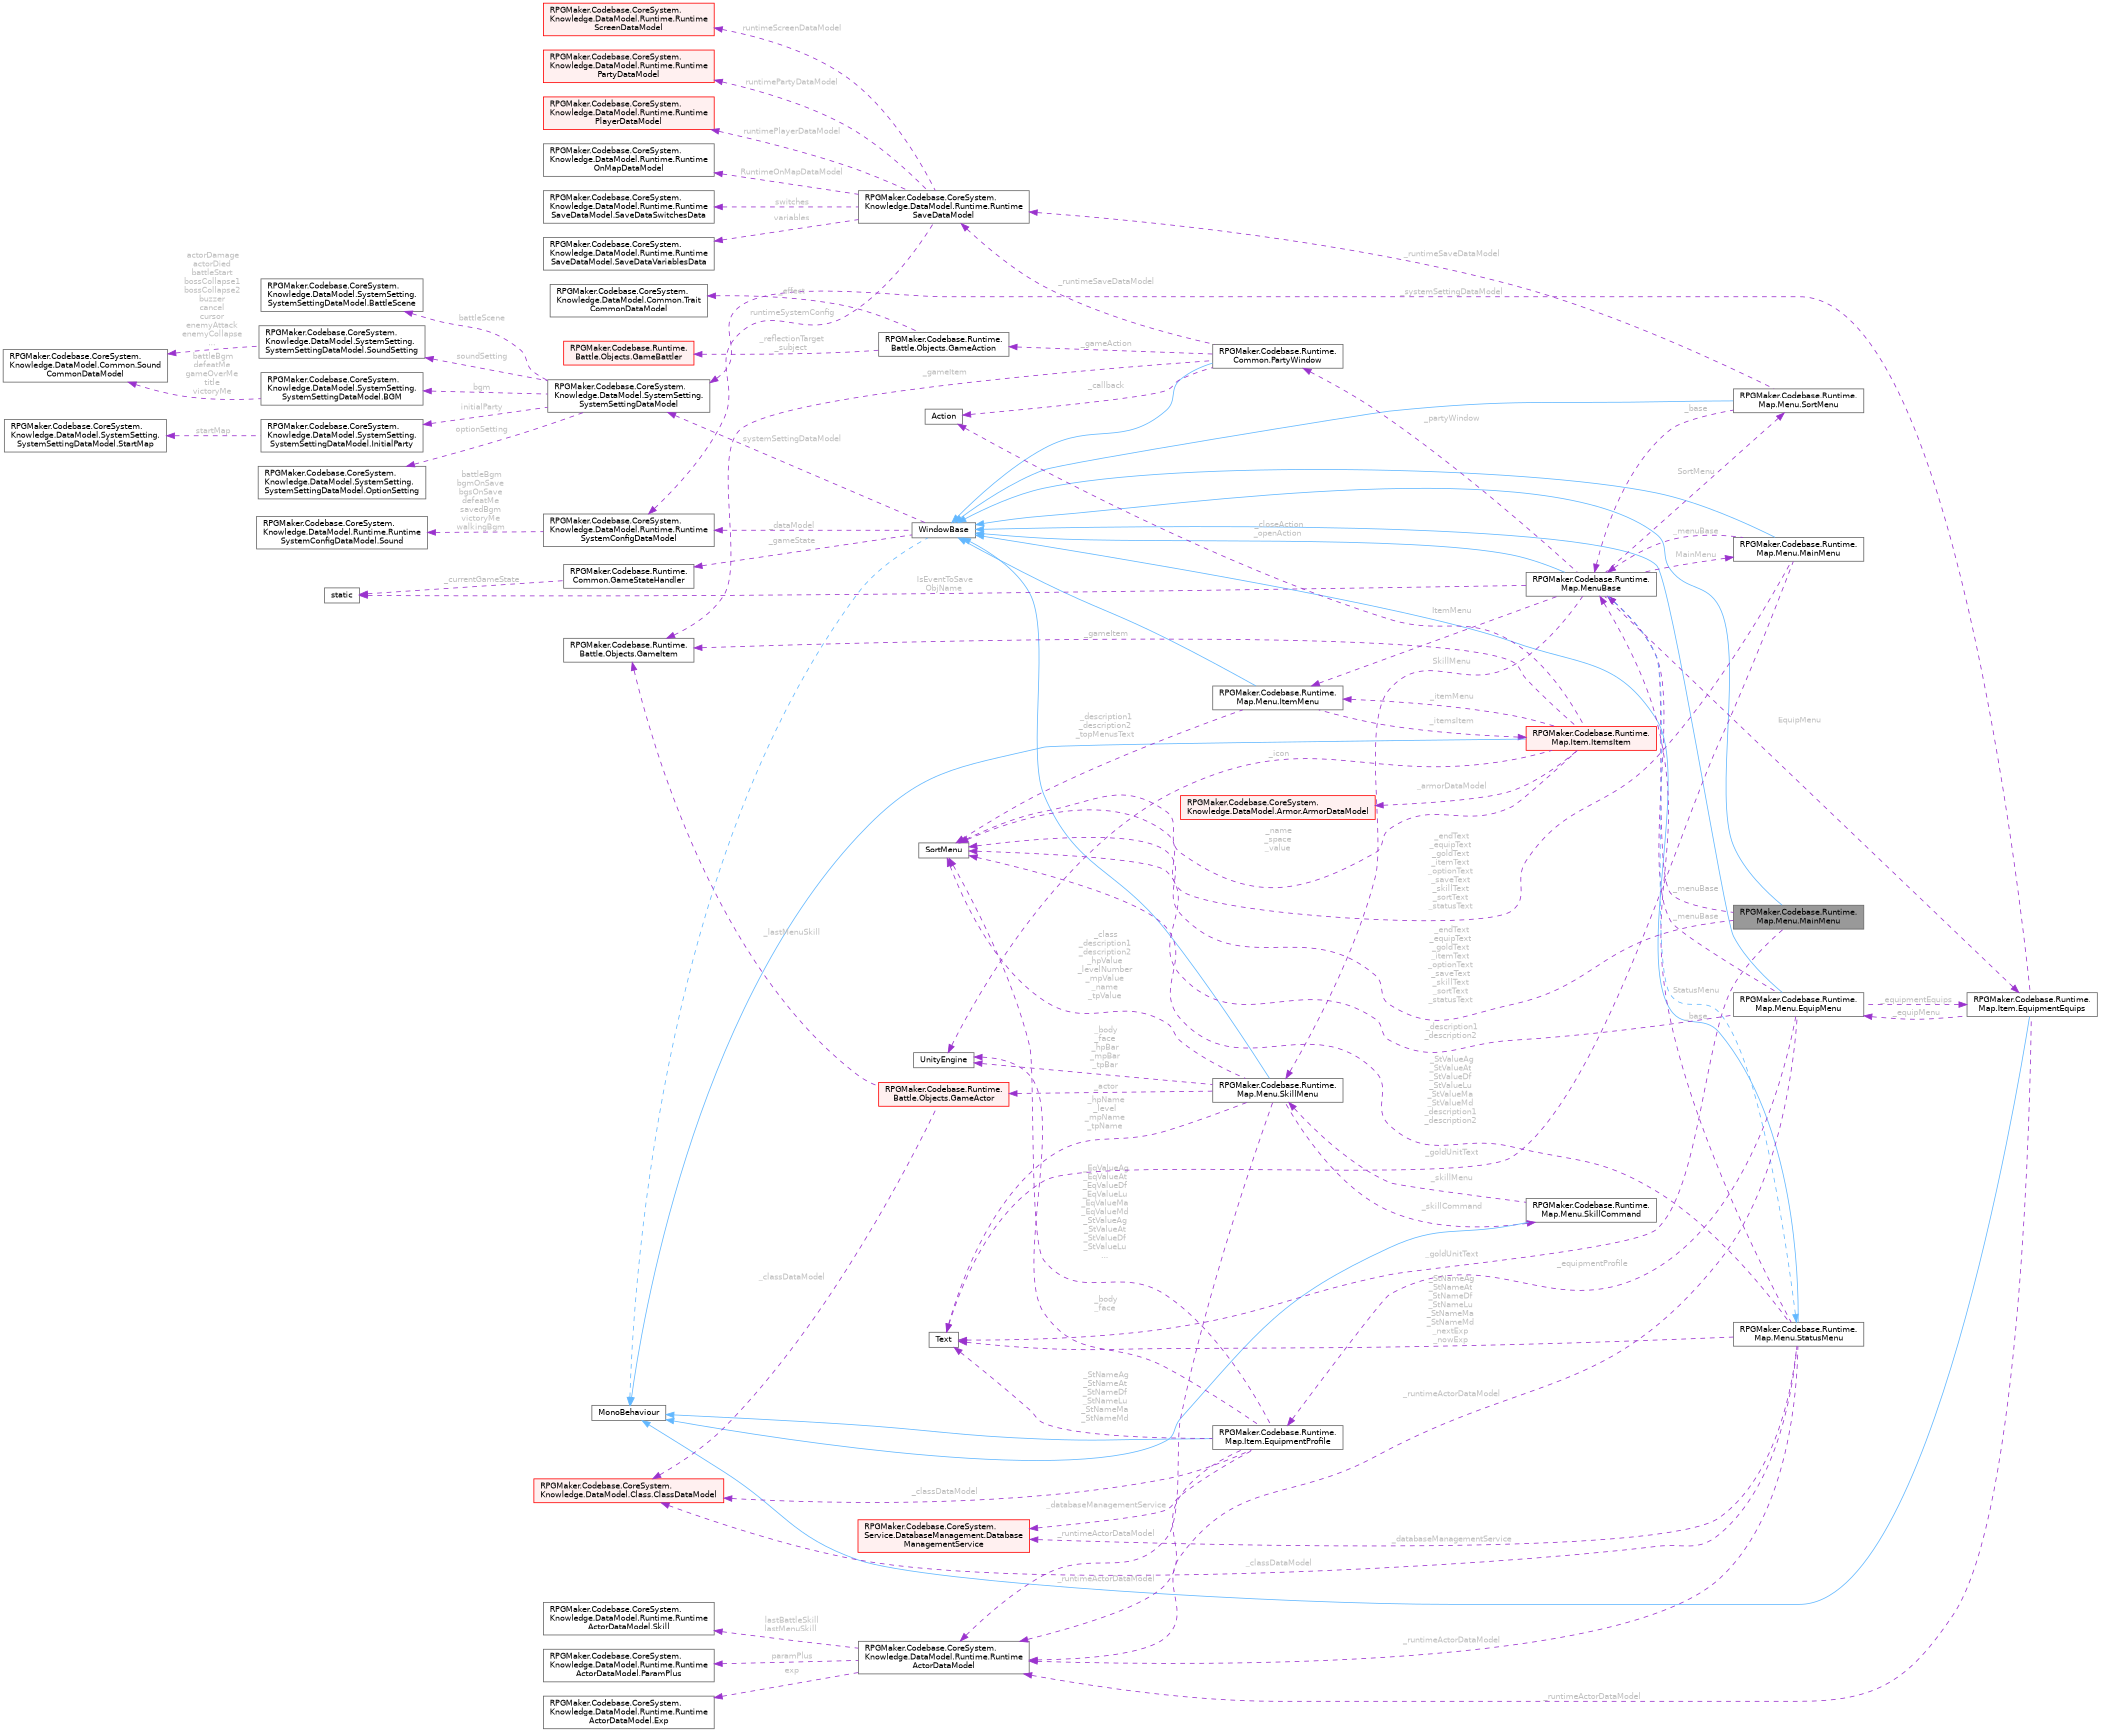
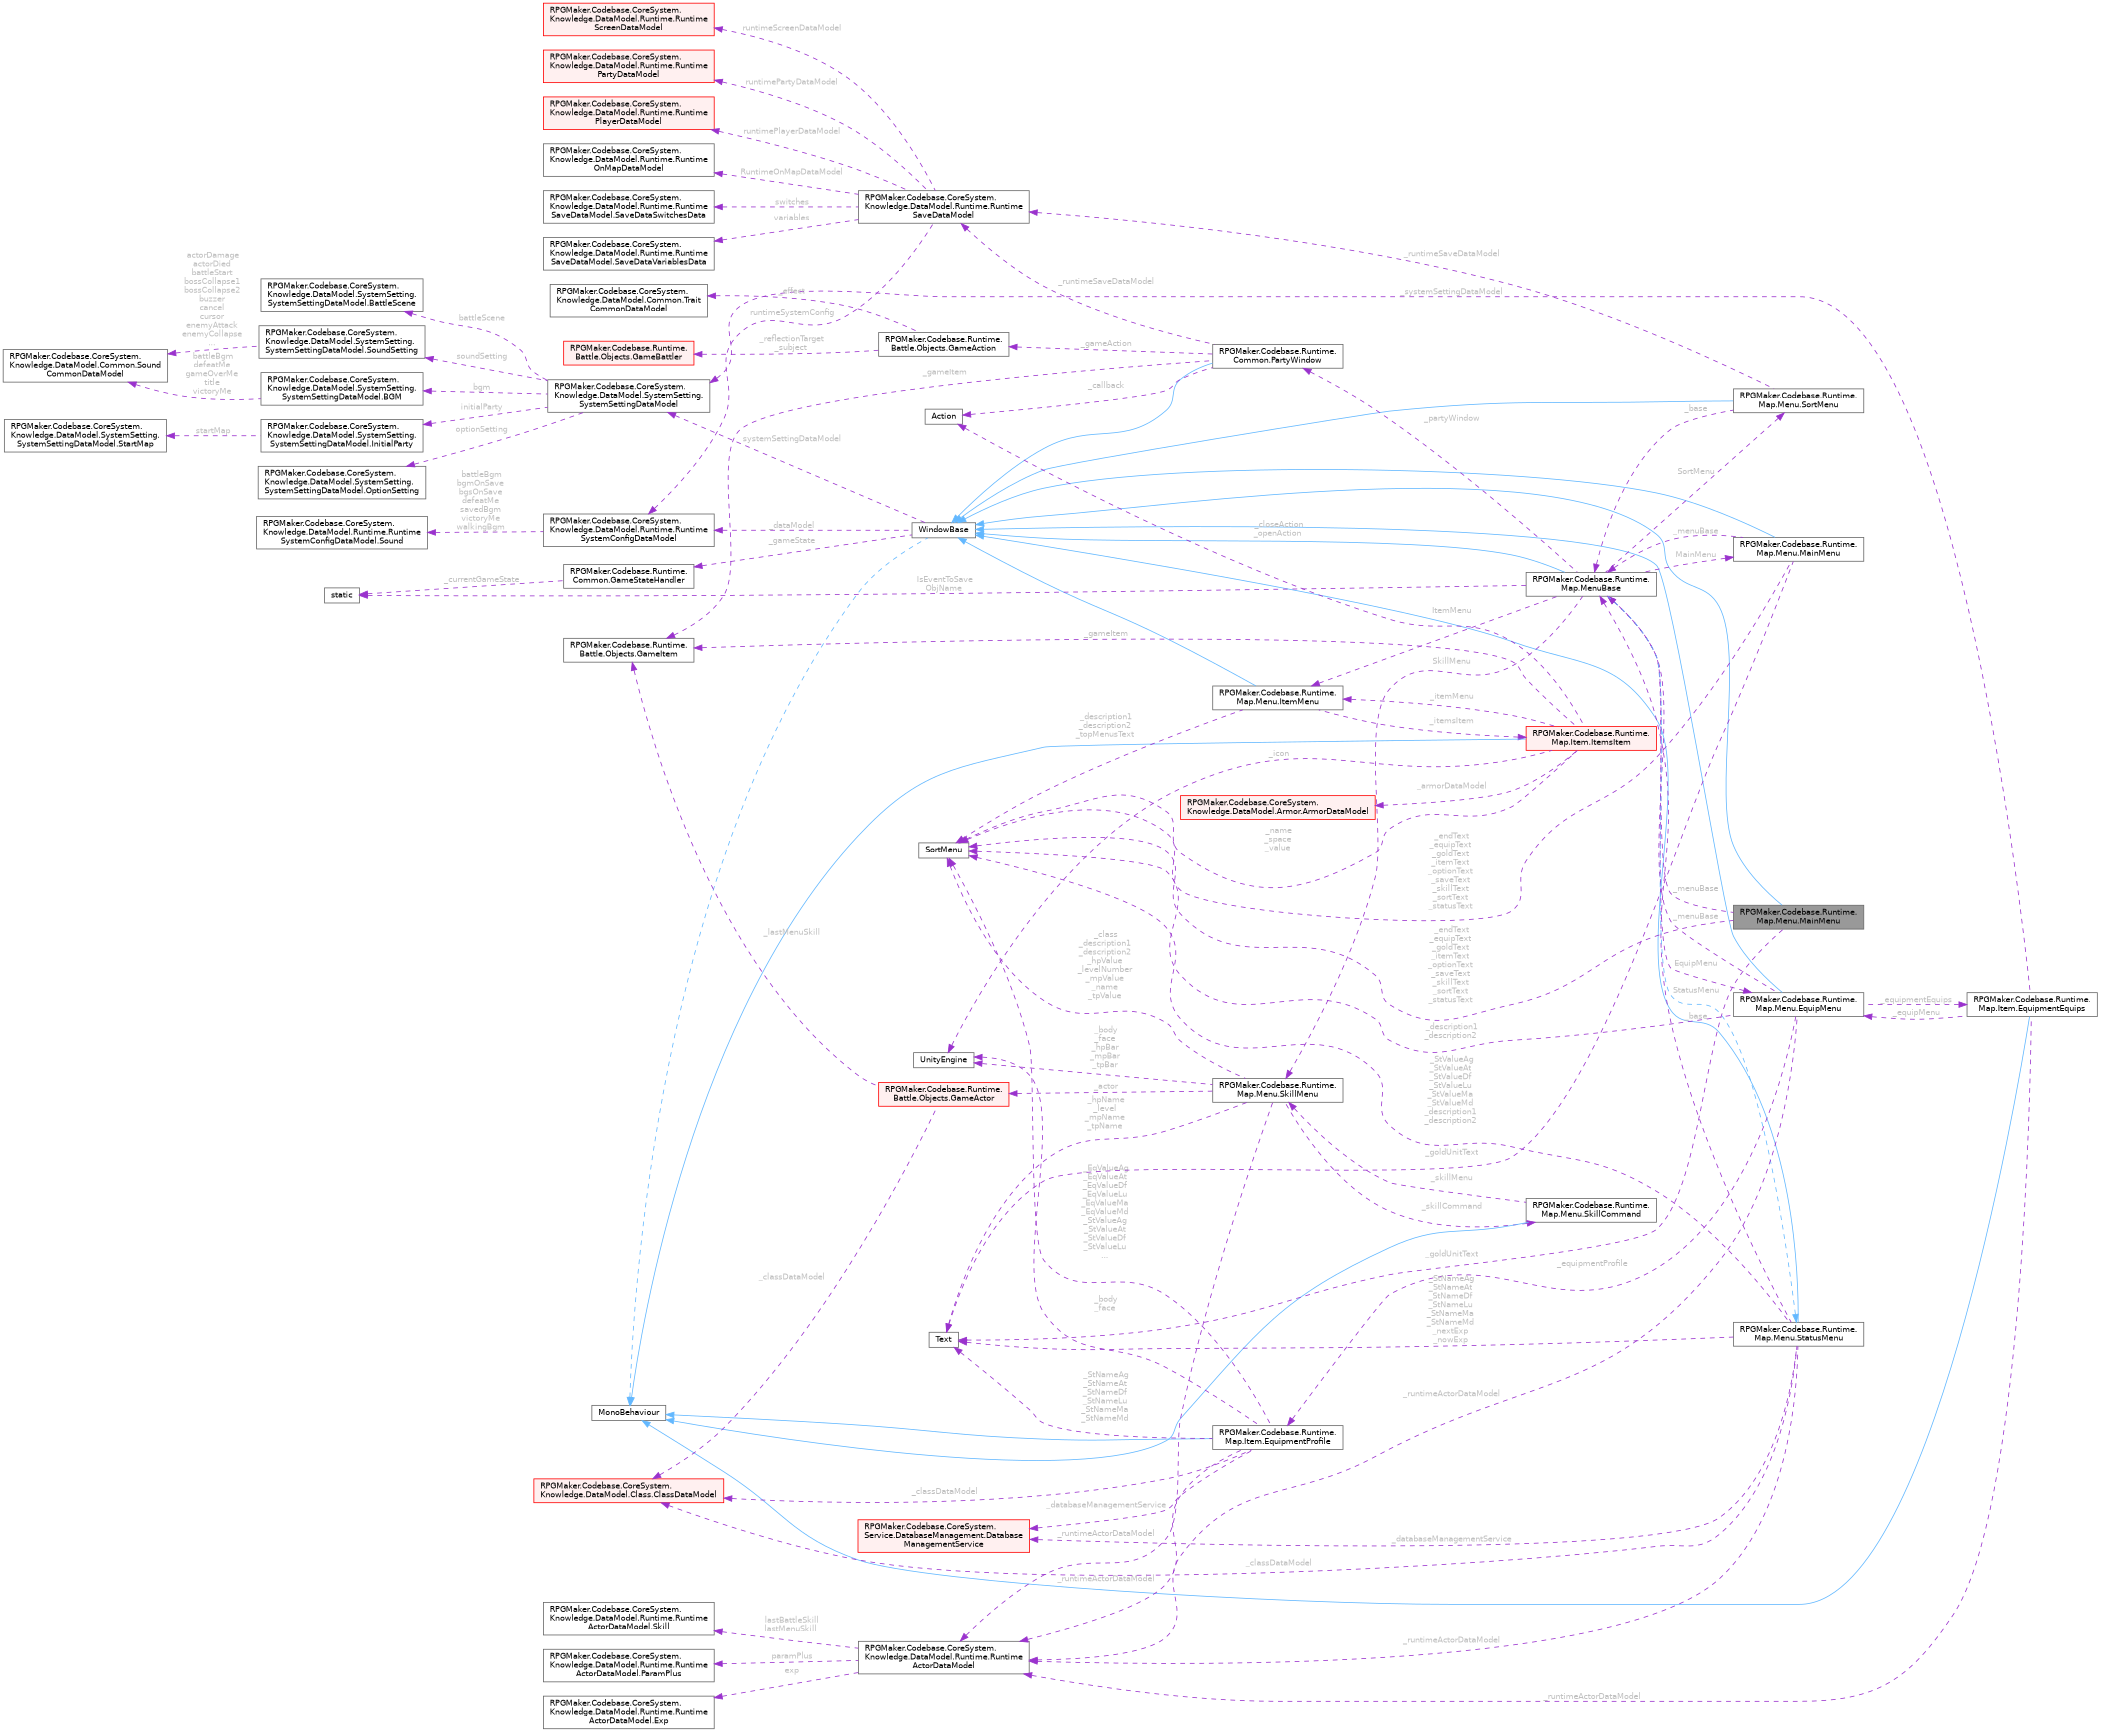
(1809, 792) -> (1660, 812)
(1064, 830) -> none
